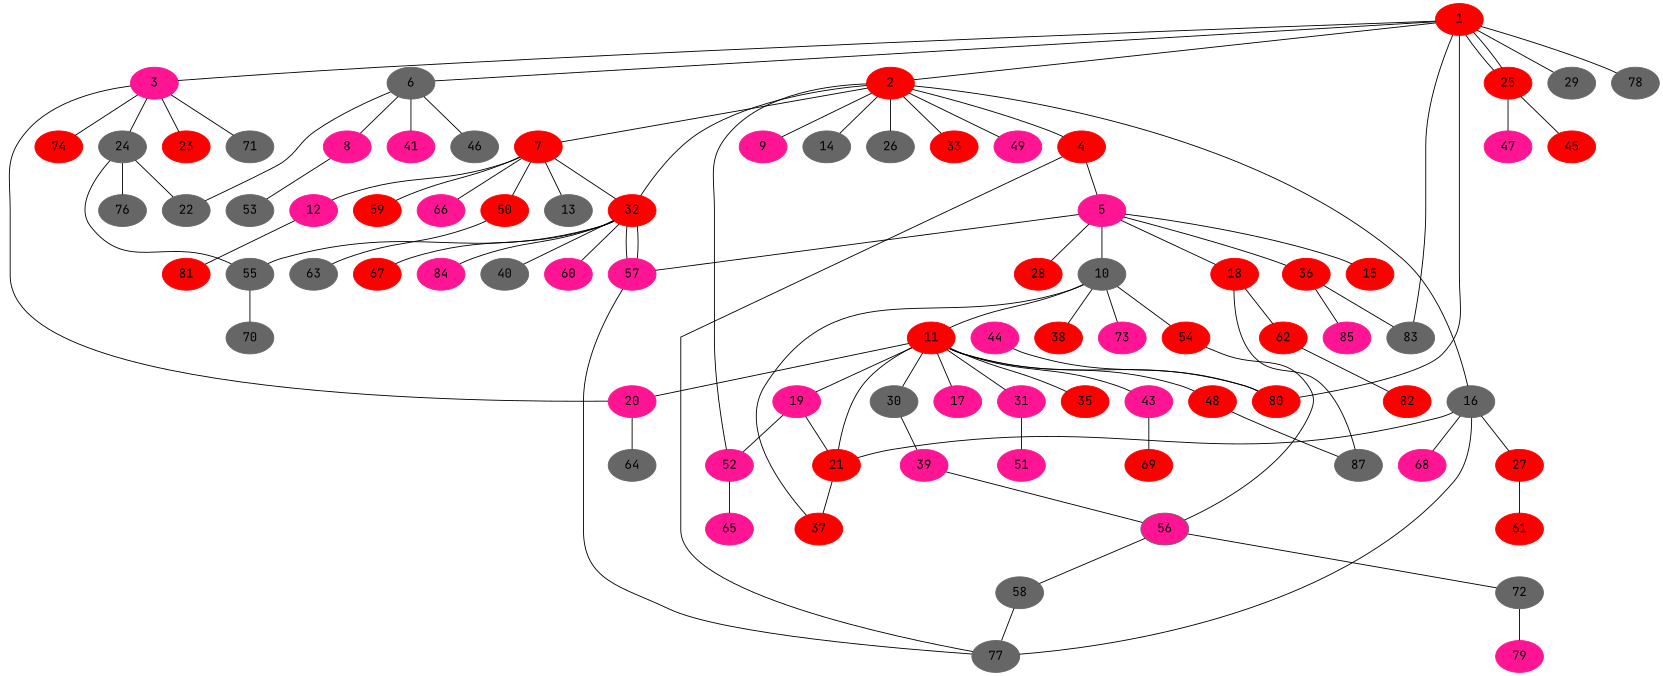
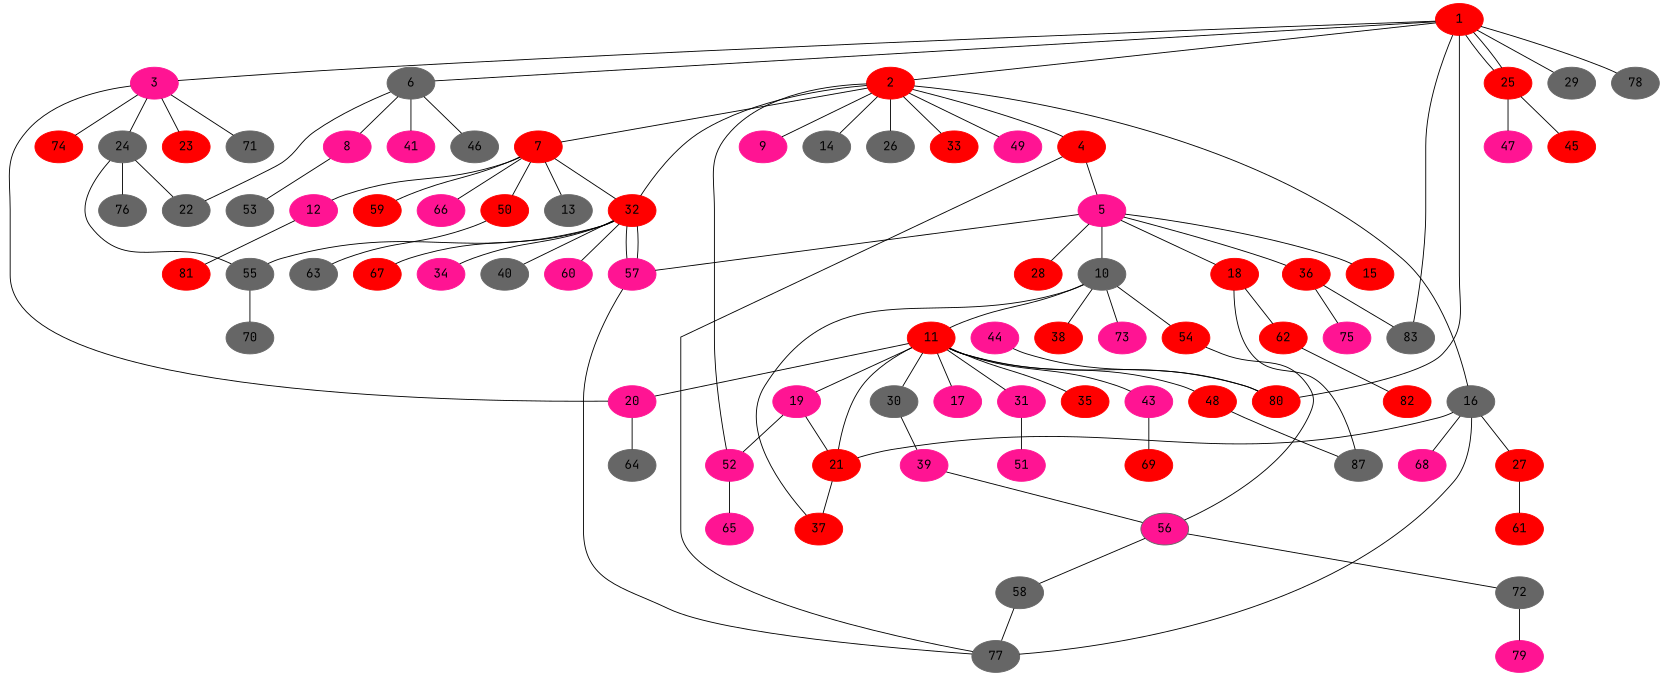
(441, 274) -> (441, 274)
(1347, 338) -> (1347, 338)
